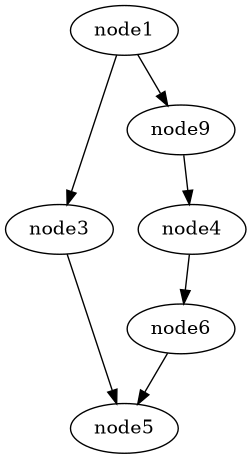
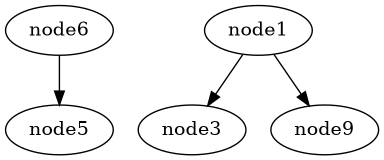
(192, 229) -> none
(90, 322) -> none
